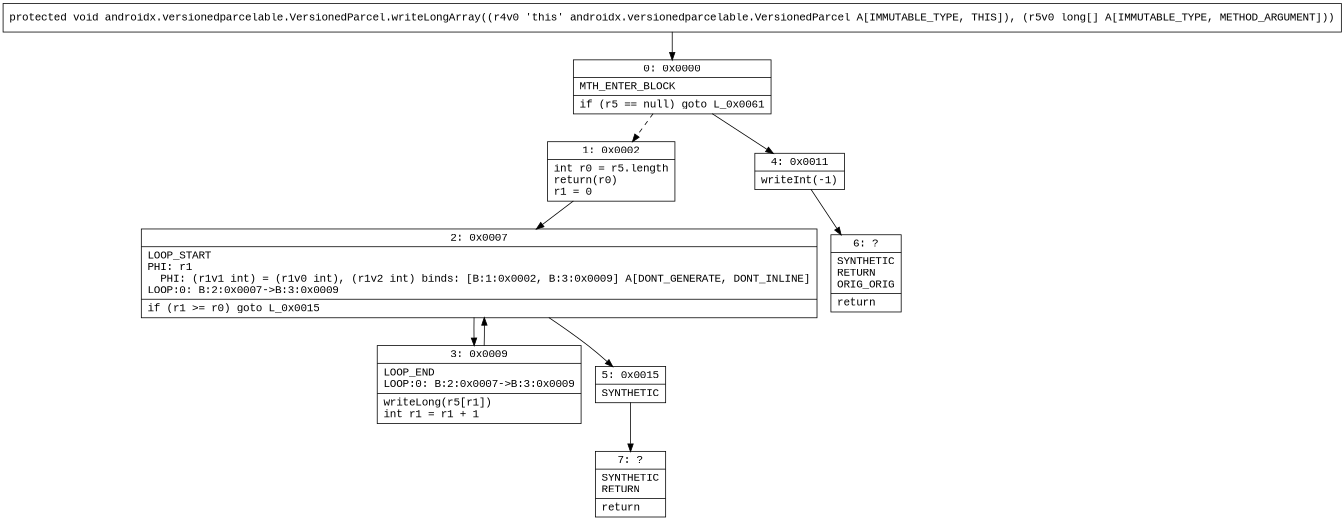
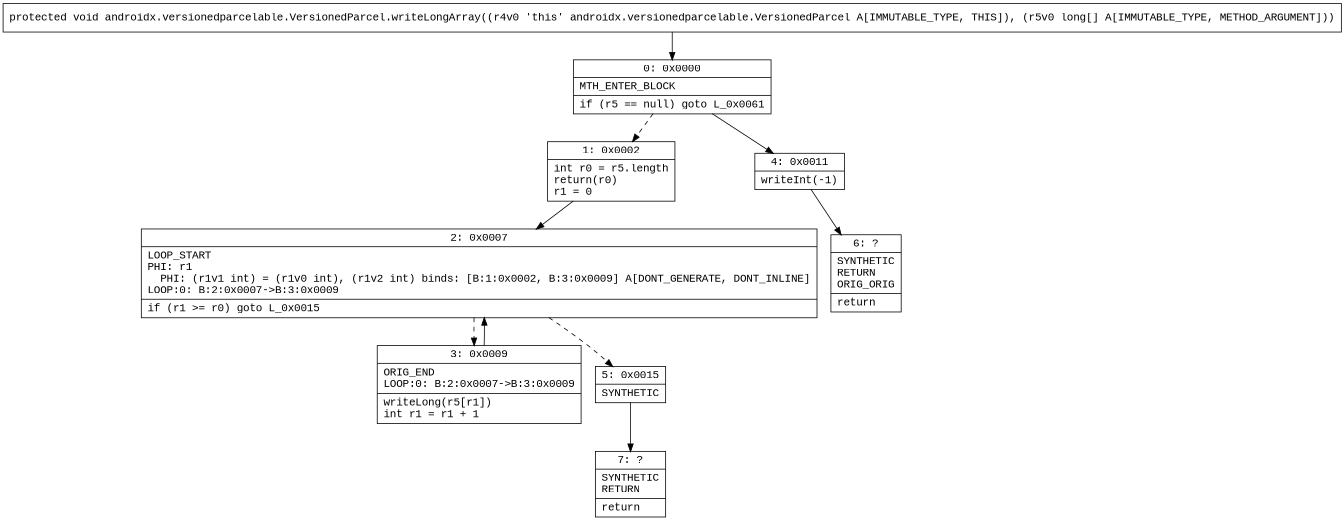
(474, 328) -> (474, 328)
(579, 339) -> (579, 339)
(409, 372) -> (409, 372)
